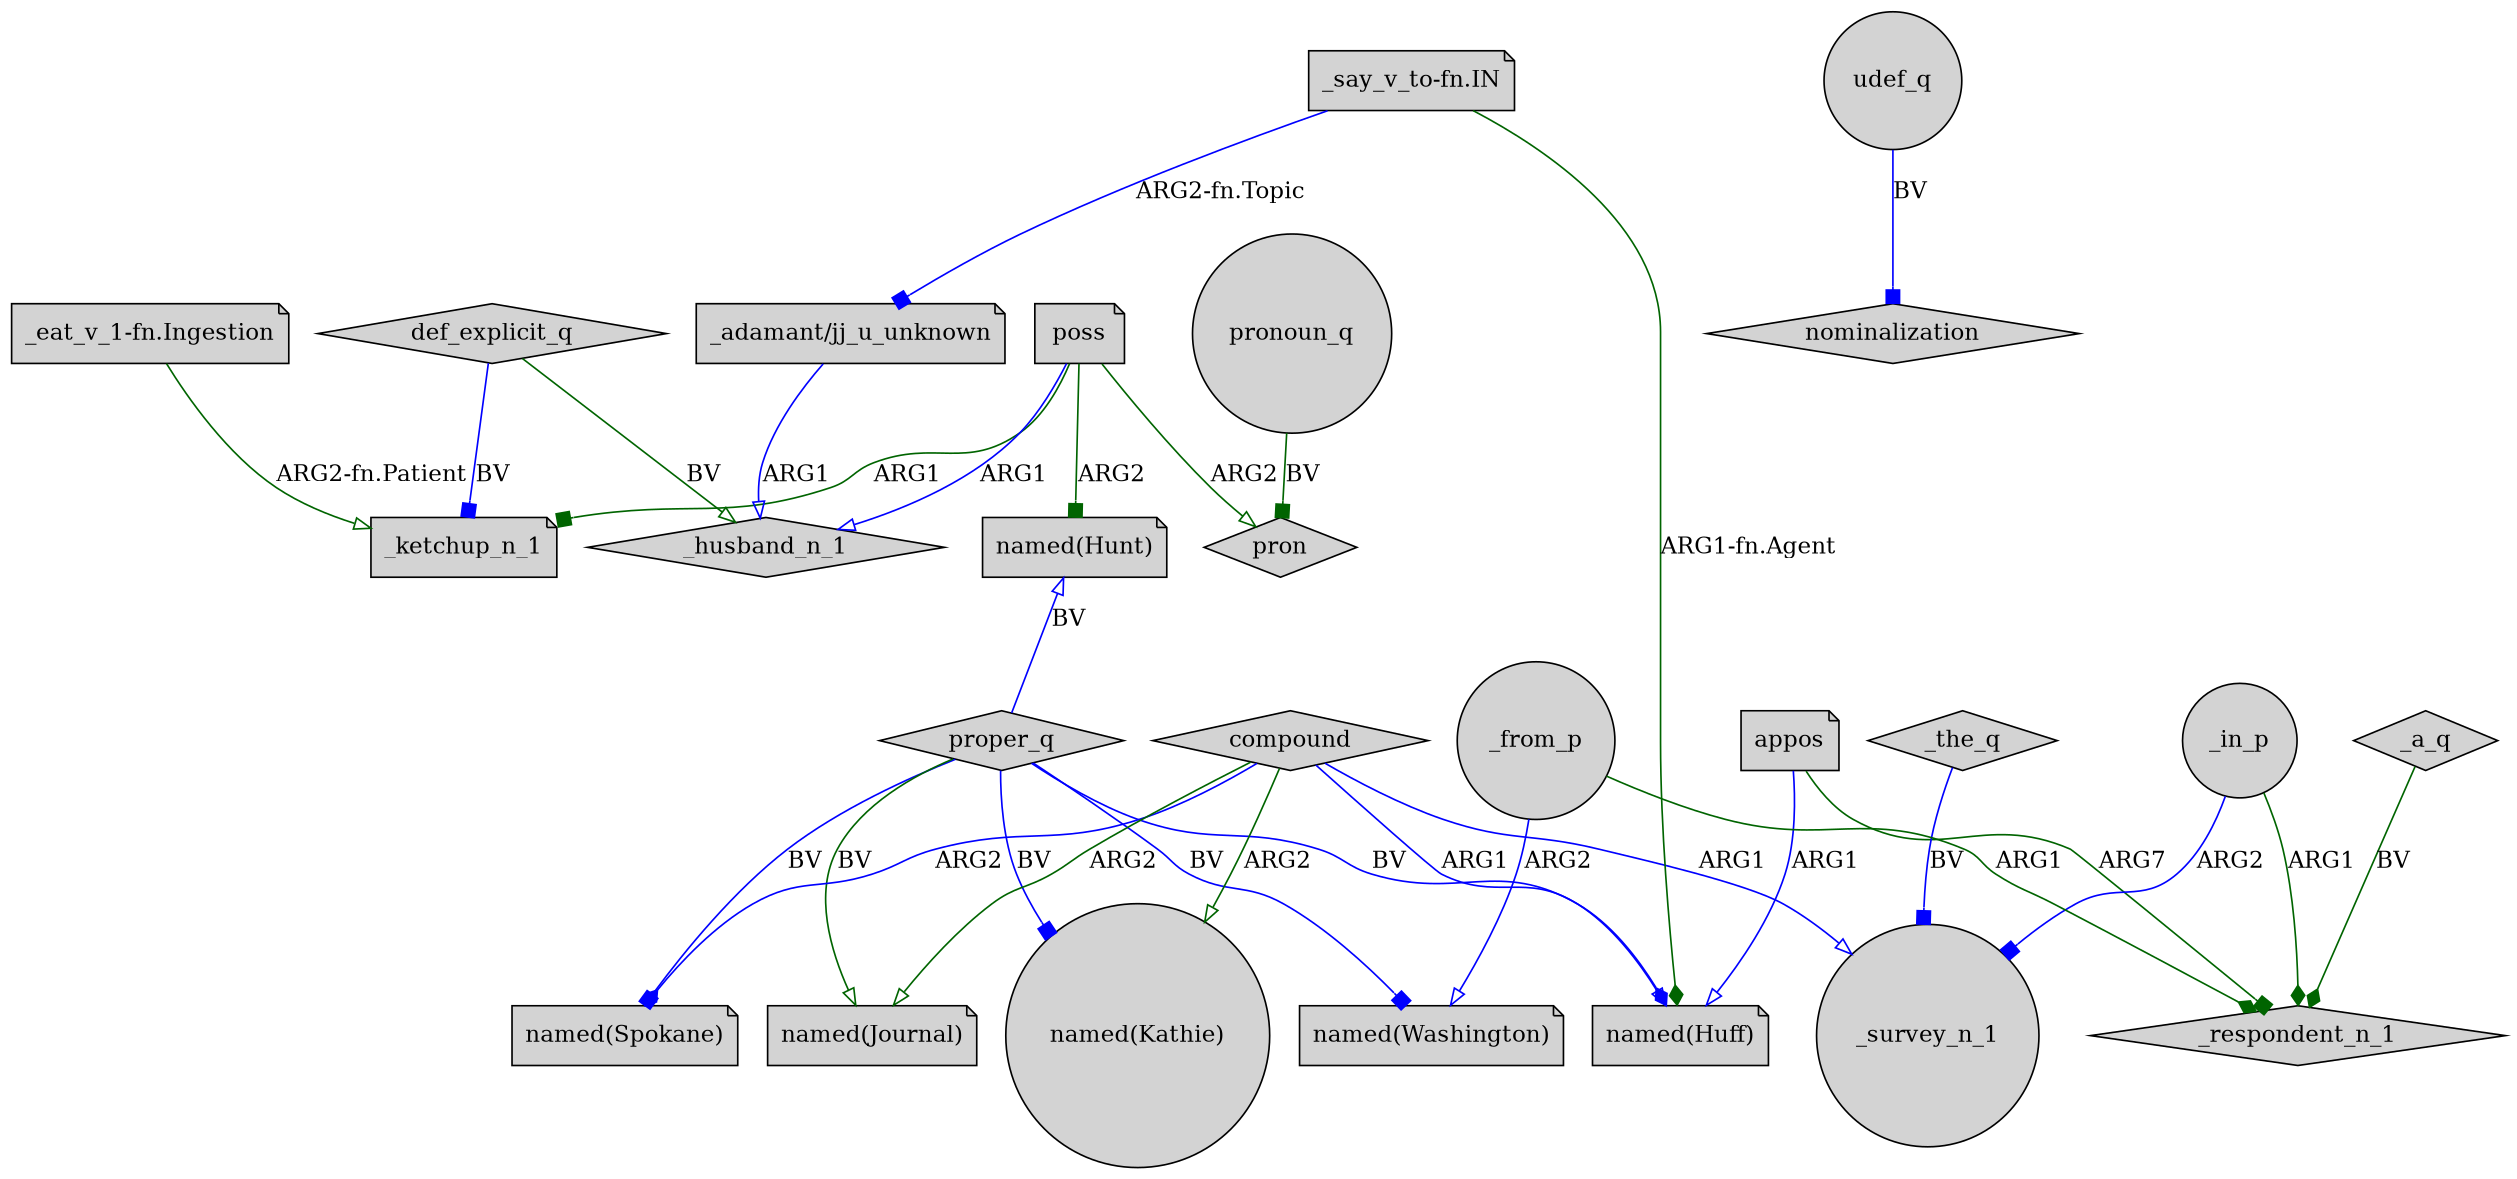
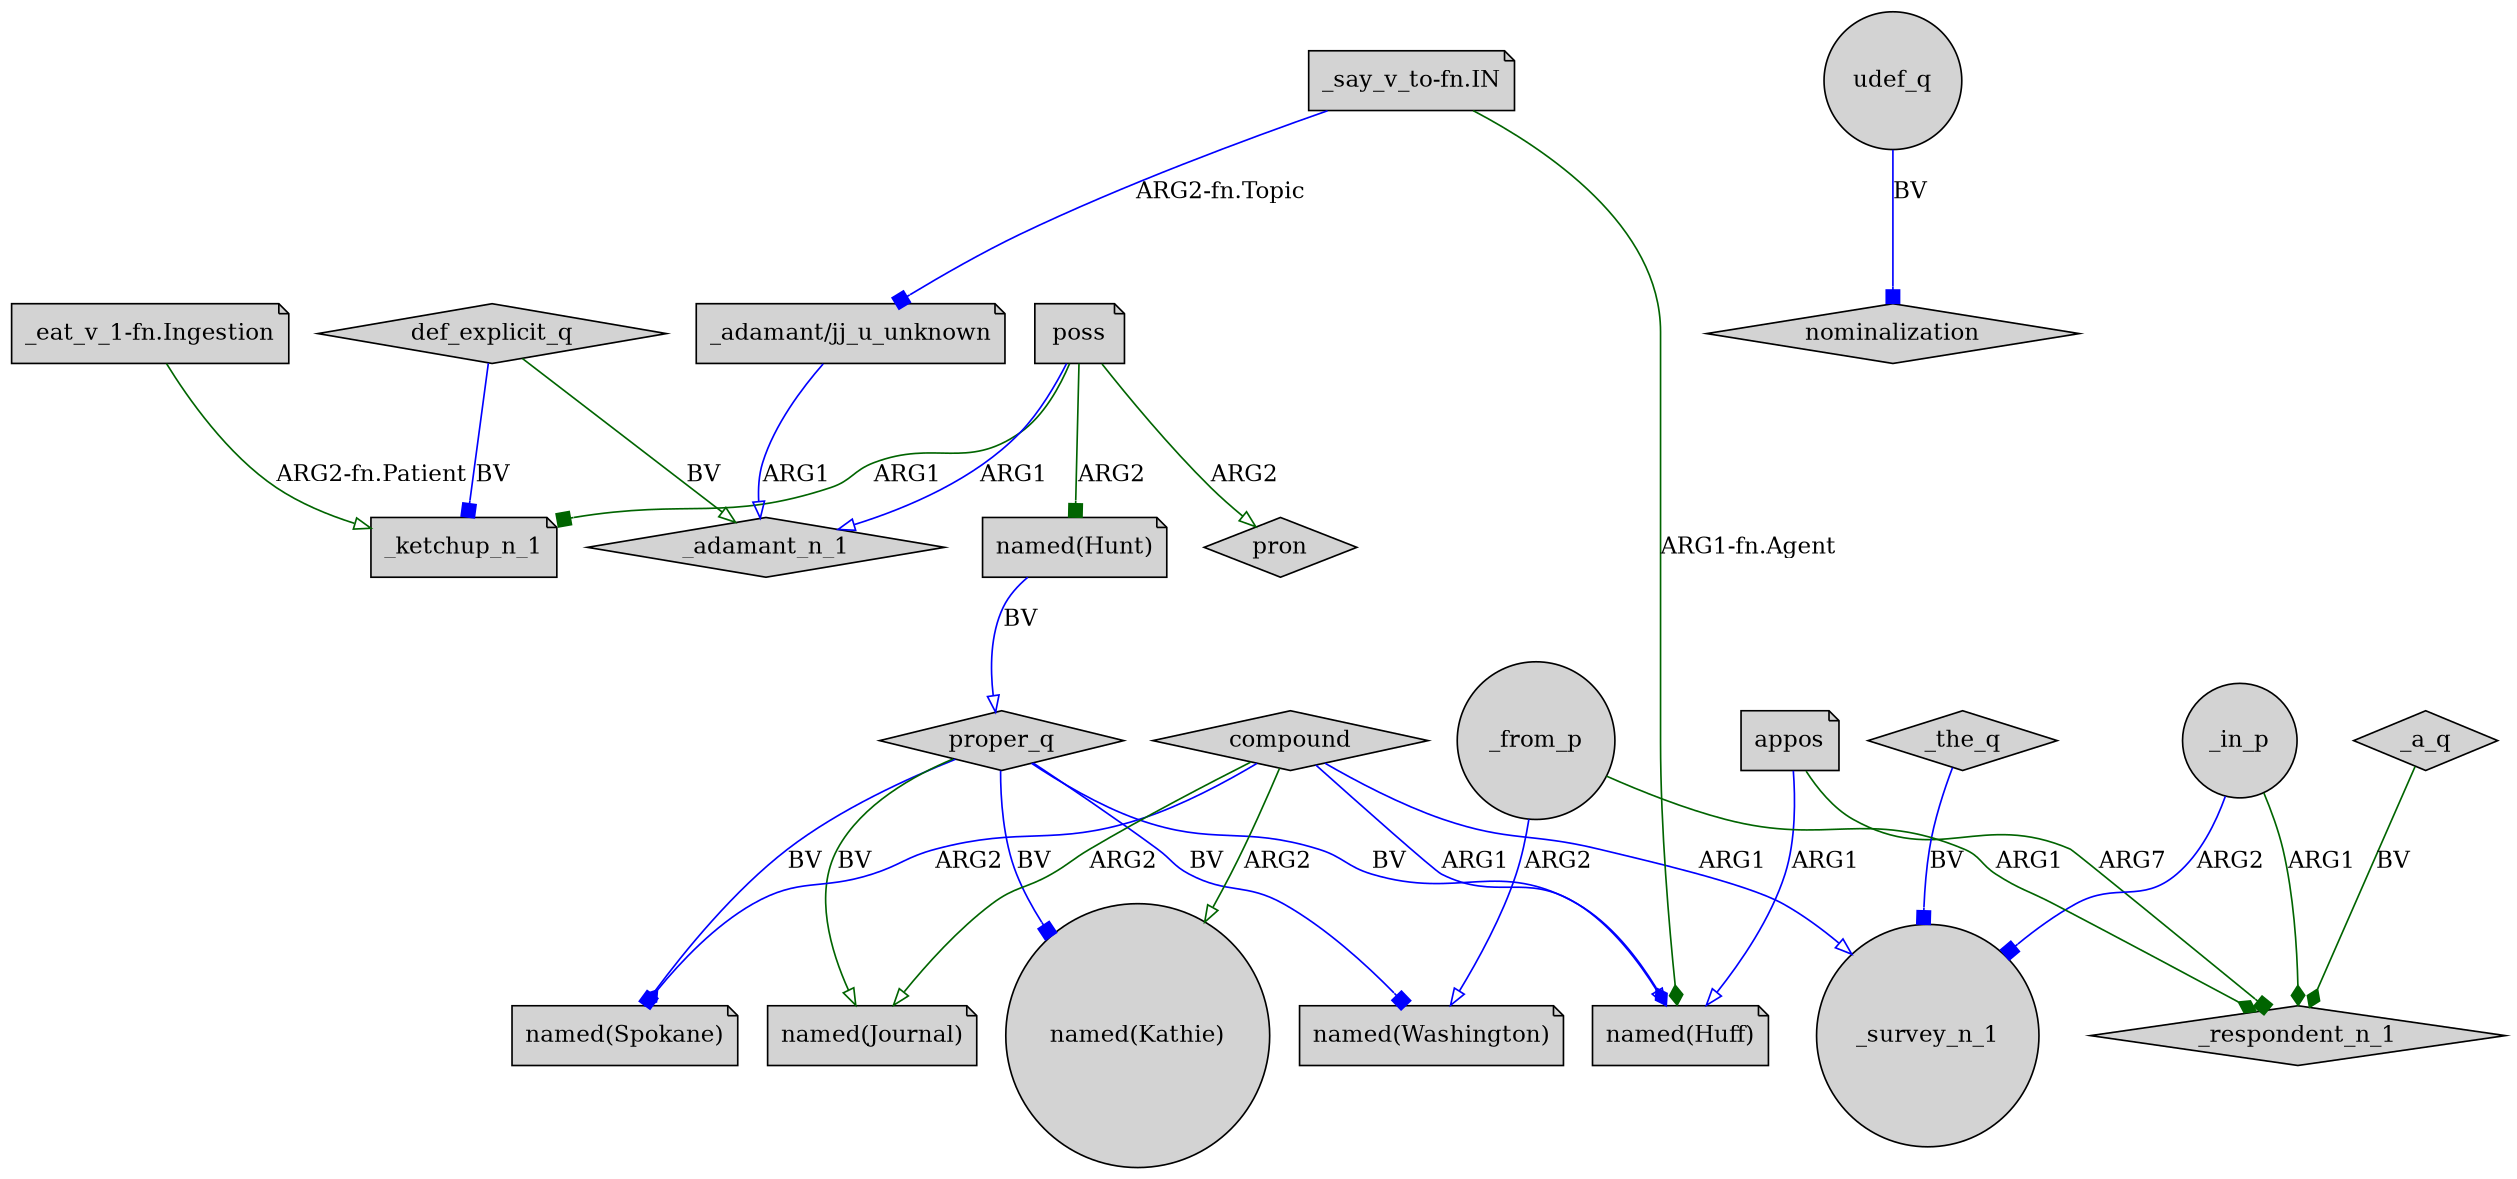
(1292, 334) -> none
(766, 547) -> (766, 547)
(1035, 653) -> (995, 631)
